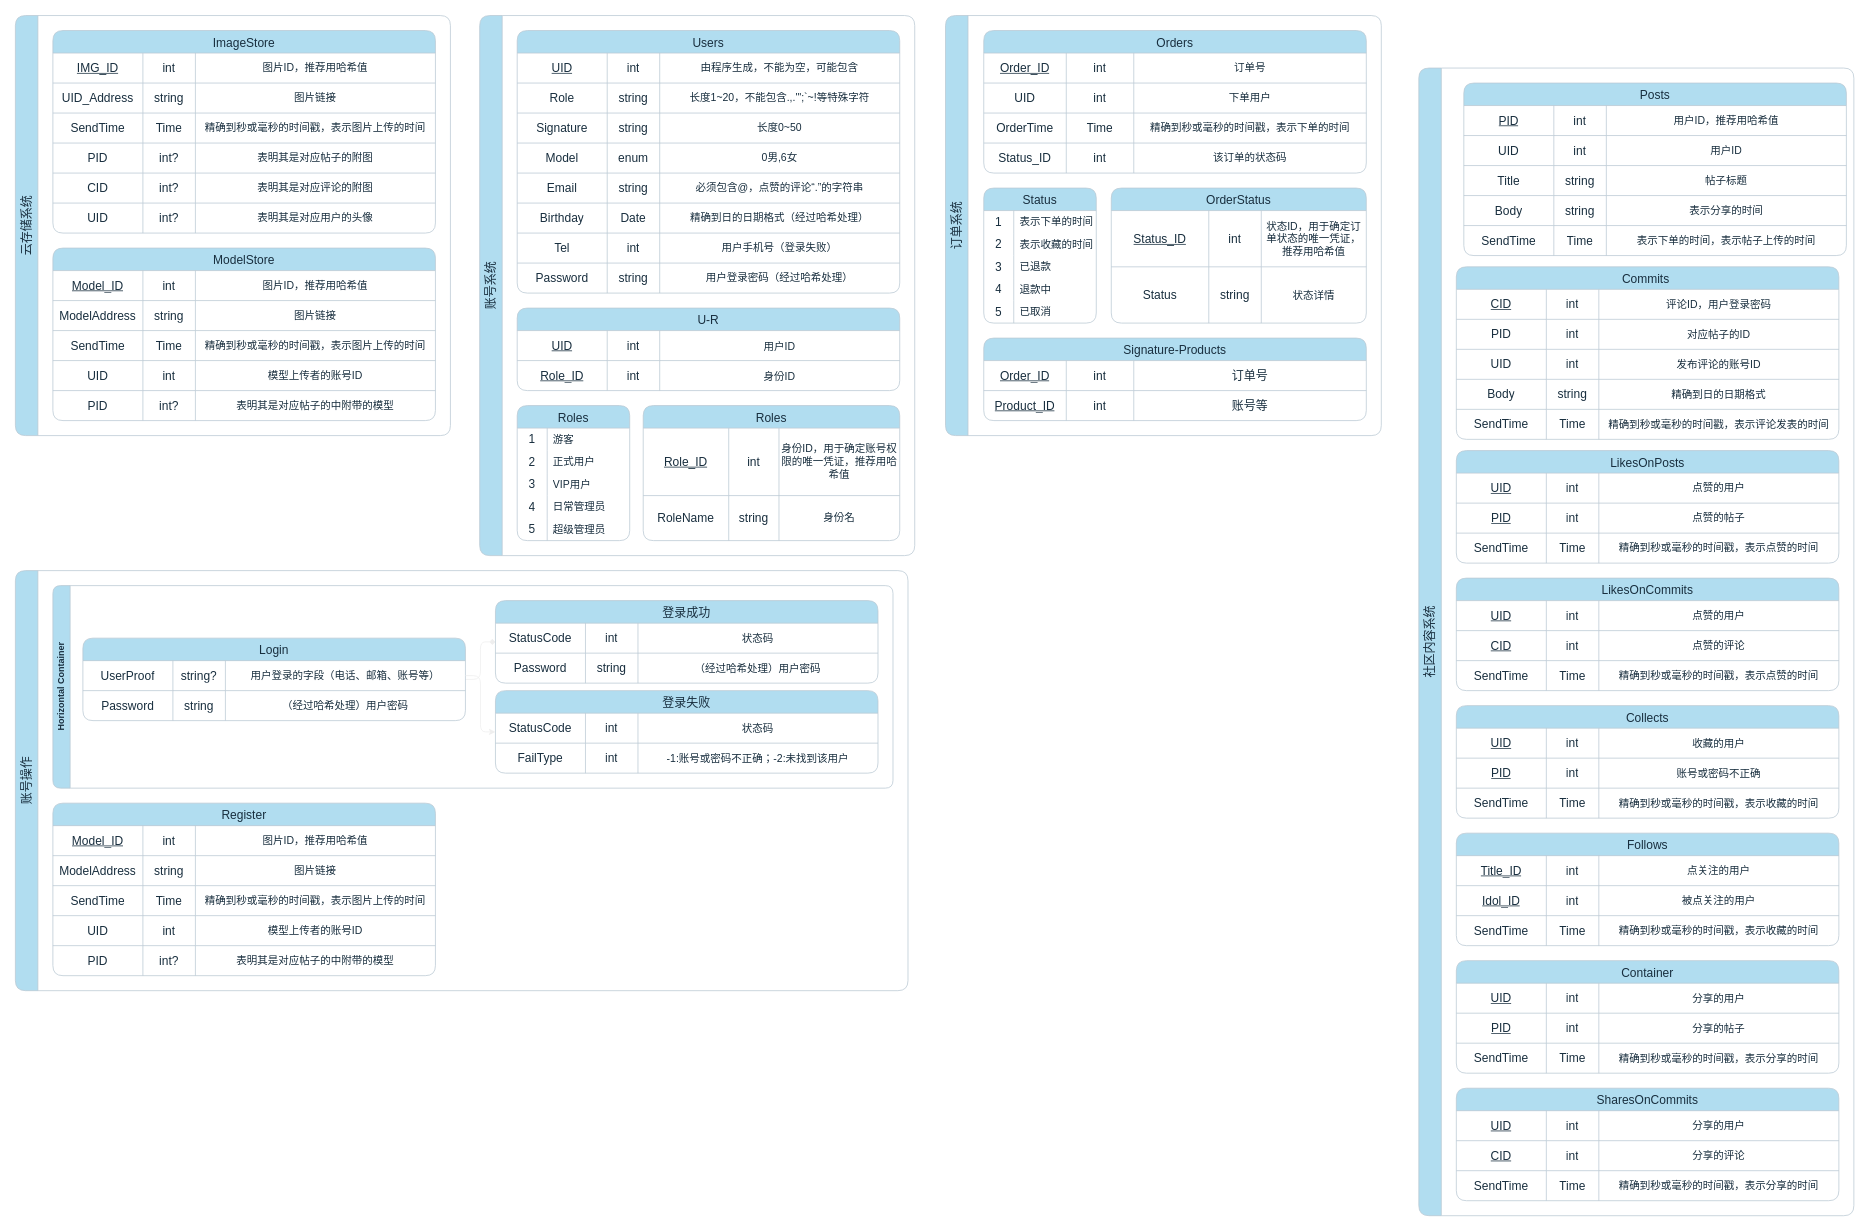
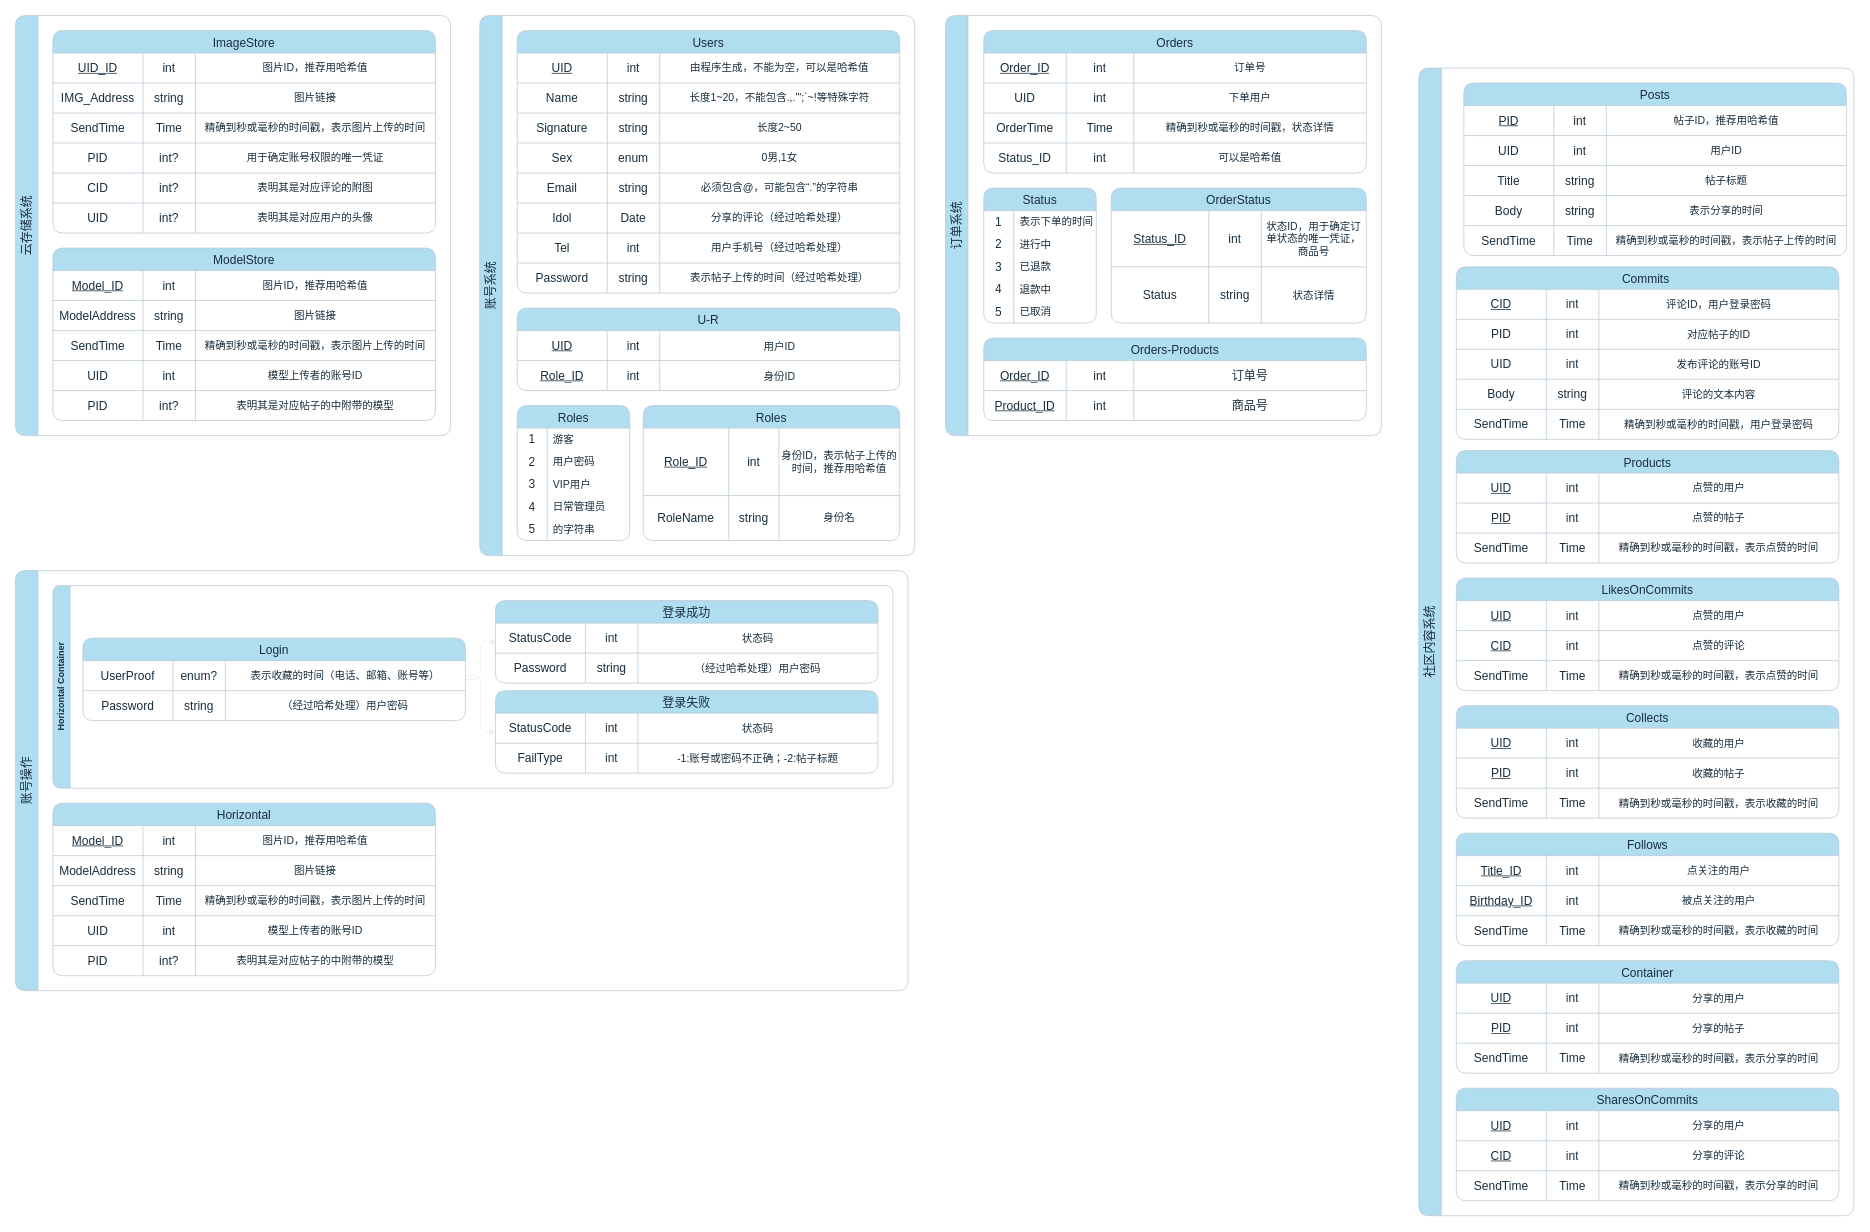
(98, 68) -> (98, 68)
(780, 68) -> (780, 68)
(98, 98) -> (98, 98)
(562, 98) -> (562, 98)
(1726, 120) -> (1726, 120)
(780, 128) -> (780, 128)
(1250, 128) -> (1250, 128)
(315, 158) -> (315, 158)
(562, 158) -> (562, 158)
(780, 158) -> (780, 158)
(1250, 158) -> (1250, 158)
(780, 188) -> (780, 188)
(562, 218) -> (562, 218)
(780, 218) -> (780, 218)
(1314, 239) -> (1314, 239)
(1726, 240) -> (1726, 240)
(1056, 244) -> (1035, 244)
(780, 248) -> (780, 248)
(780, 278) -> (780, 278)
(1175, 350) -> (1175, 350)
(1719, 394) -> (1719, 394)
(1250, 405) -> (1250, 405)
(1719, 424) -> (1719, 424)
(574, 462) -> (574, 462)
(839, 462) -> (839, 462)
(1647, 463) -> (1647, 463)
(579, 529) -> (574, 529)
(199, 675) -> (199, 675)
(345, 675) -> (345, 675)
(758, 758) -> (758, 758)
(1719, 773) -> (1719, 773)
(244, 815) -> (244, 815)
(1501, 900) -> (1501, 900)
